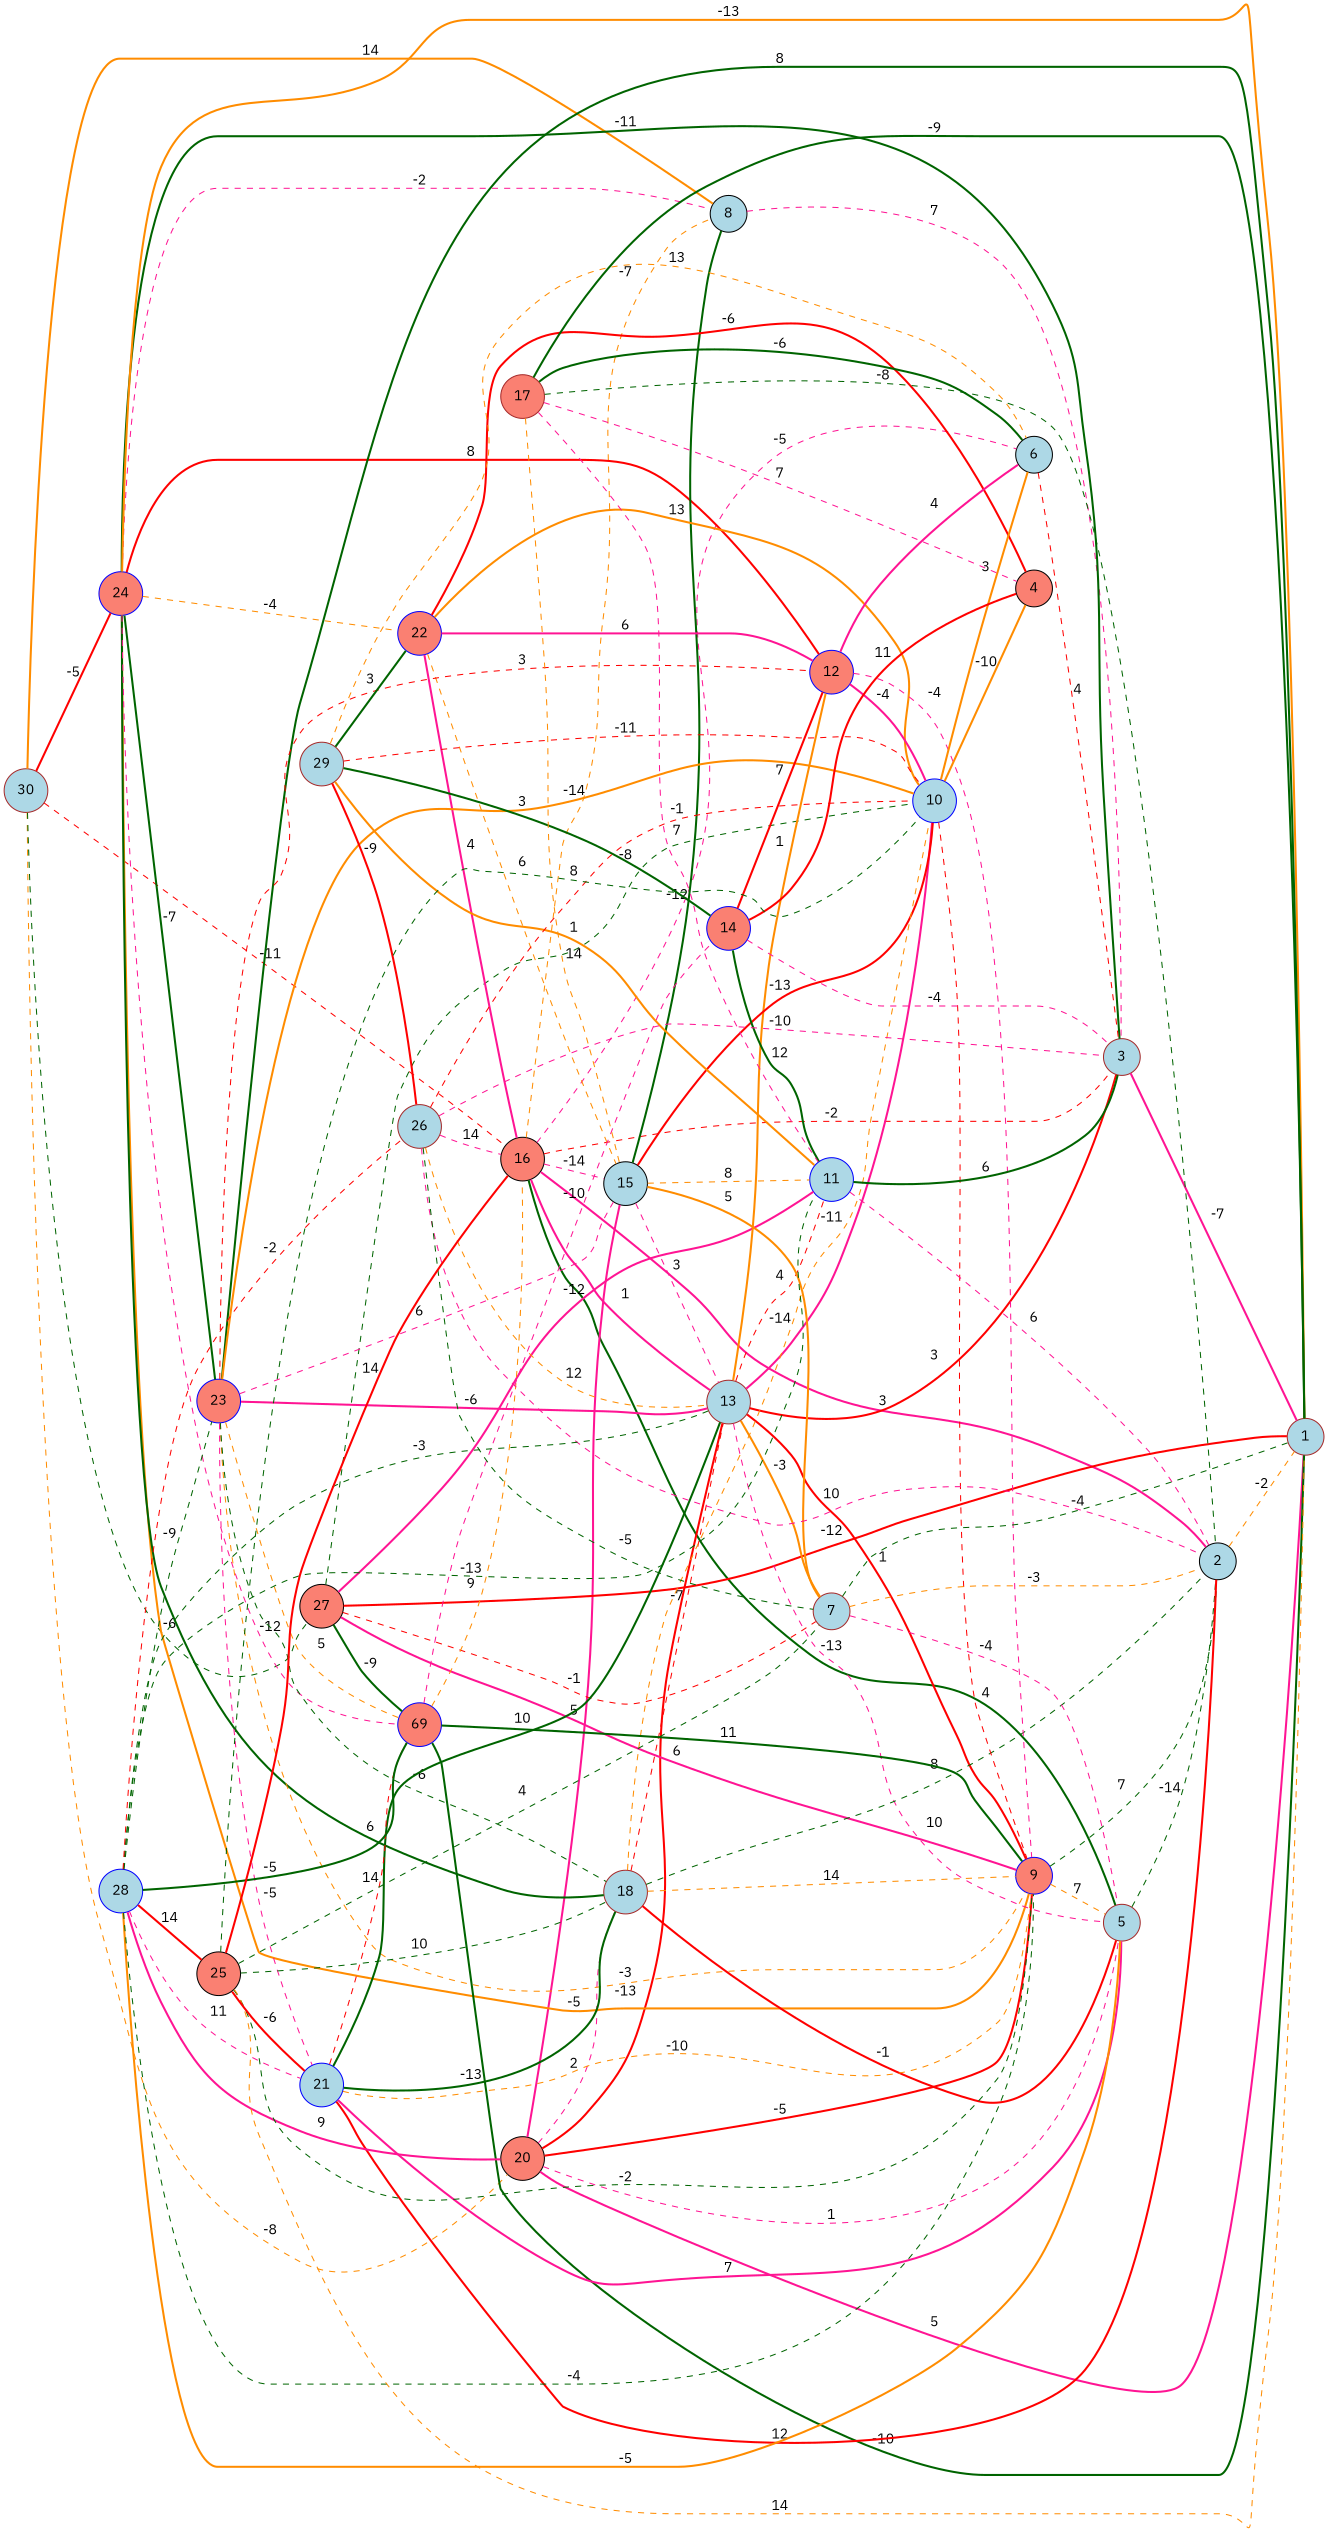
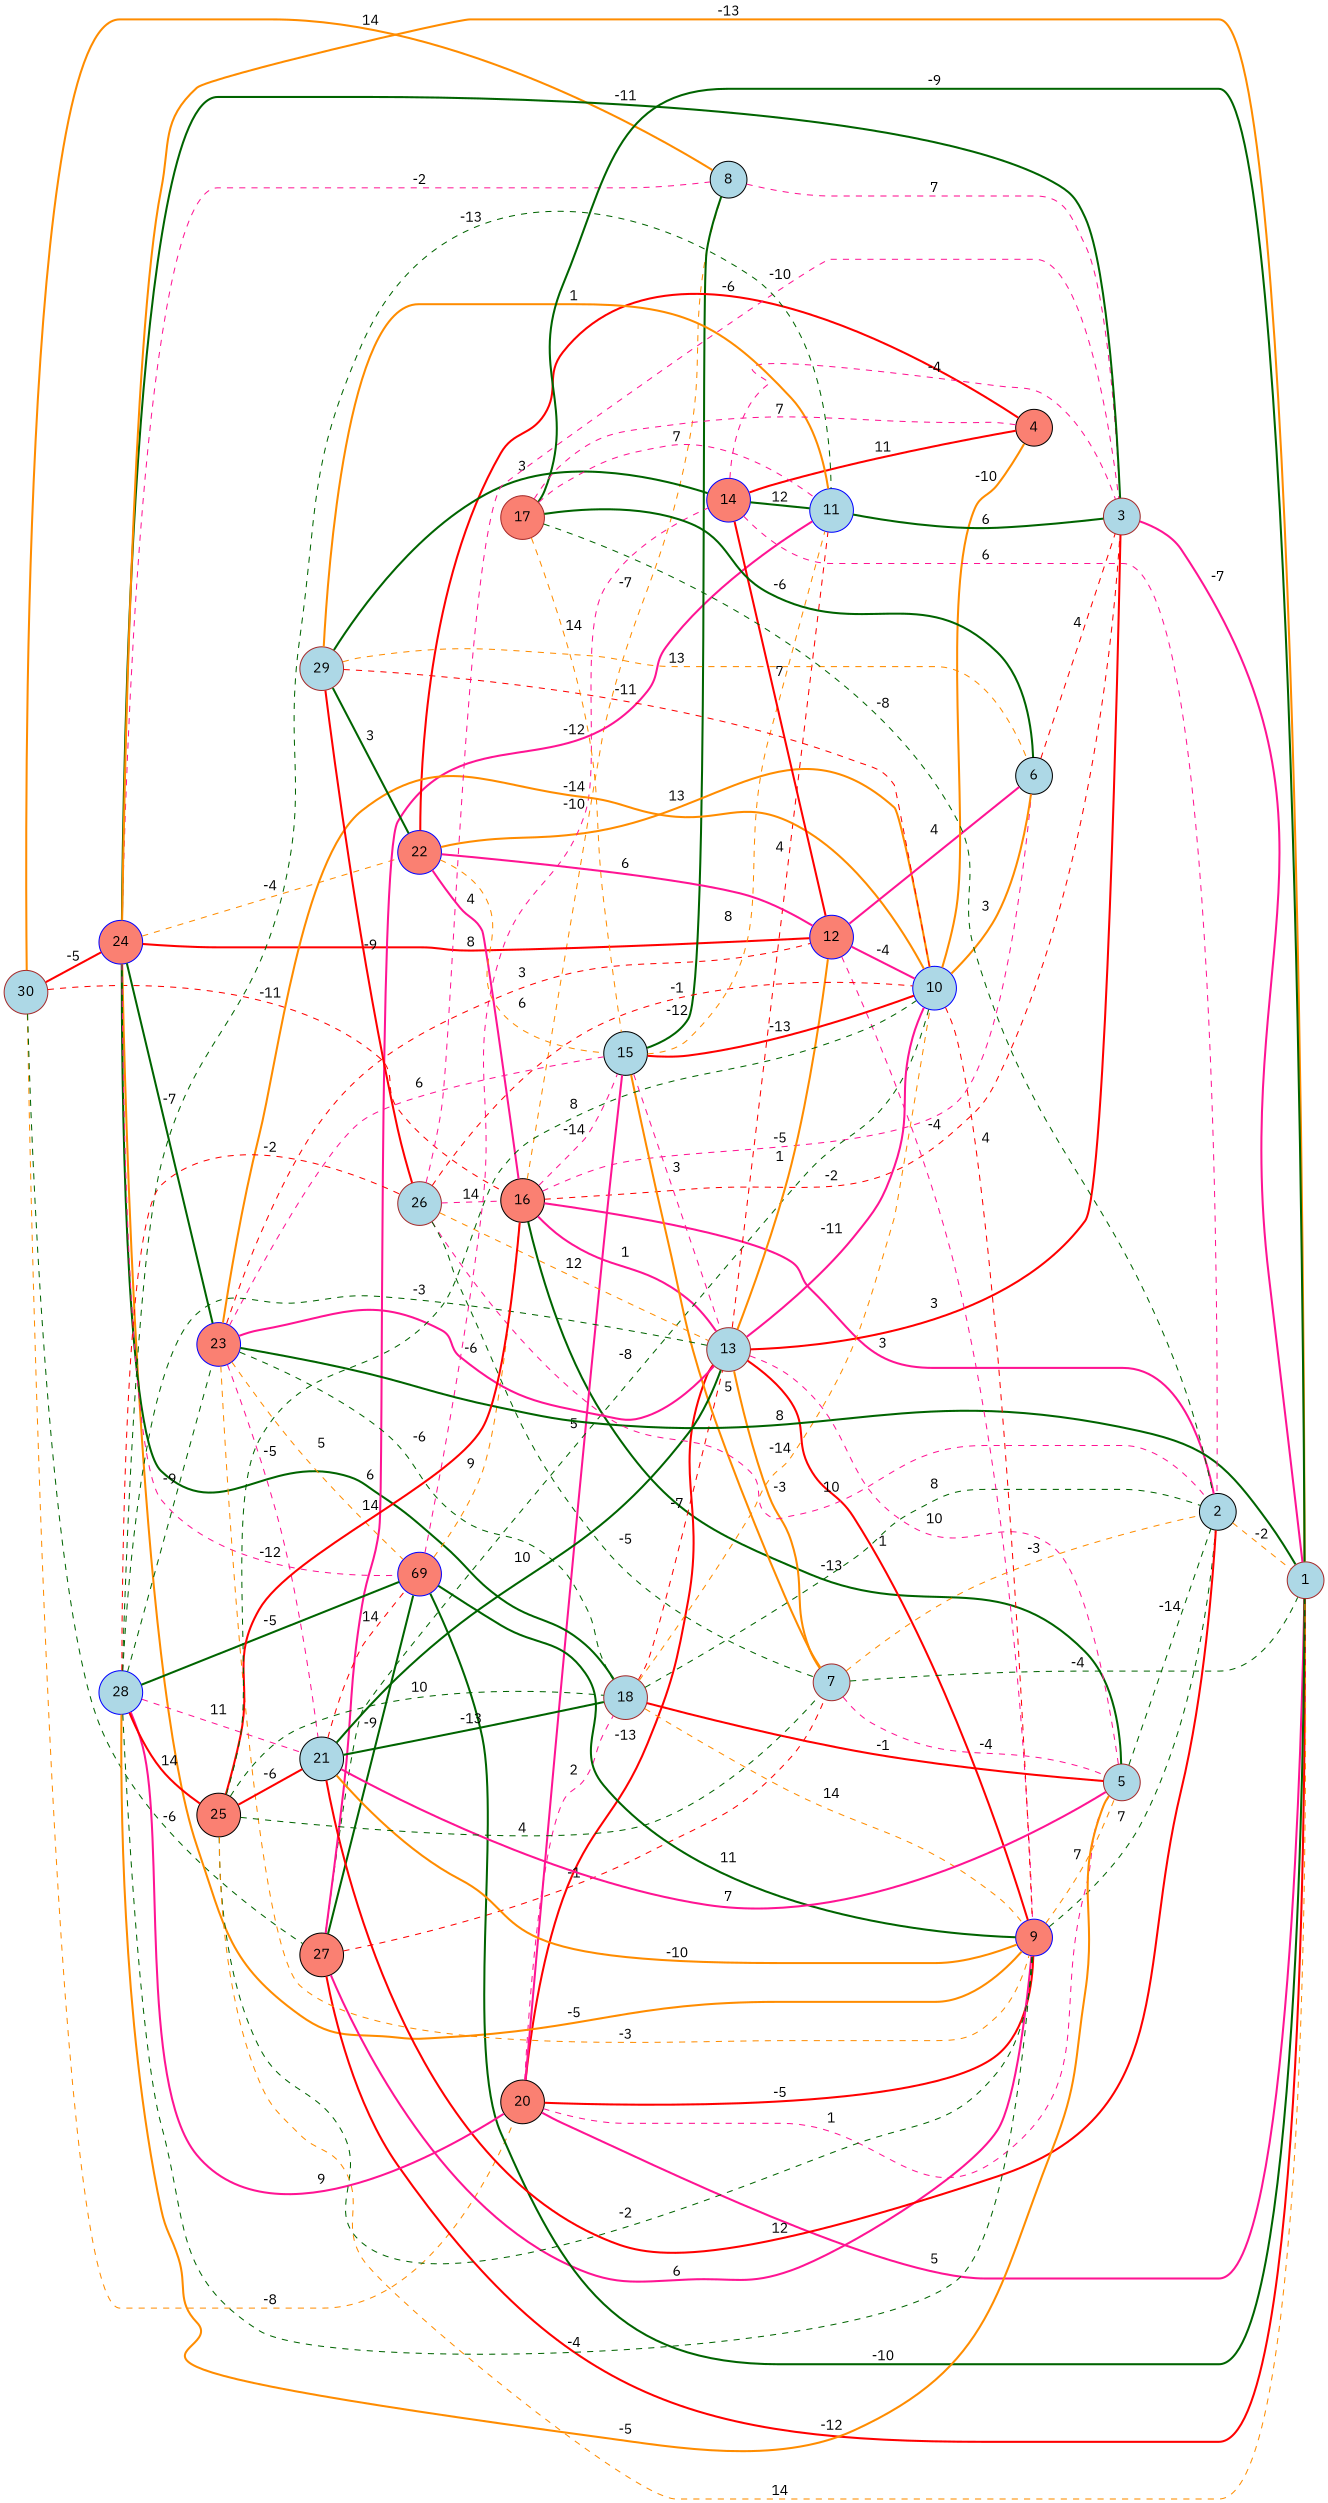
(1047, 1352) -> (1196, 823)
(742, 2059) -> (647, 1958)
(322, 2085) -> (322, 1759)
